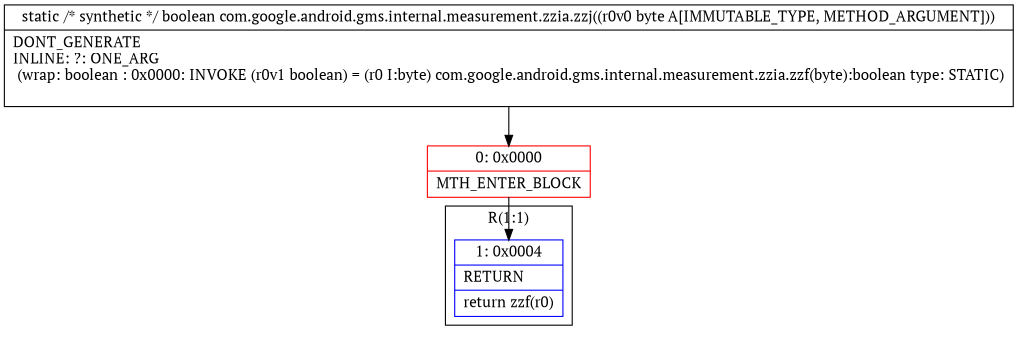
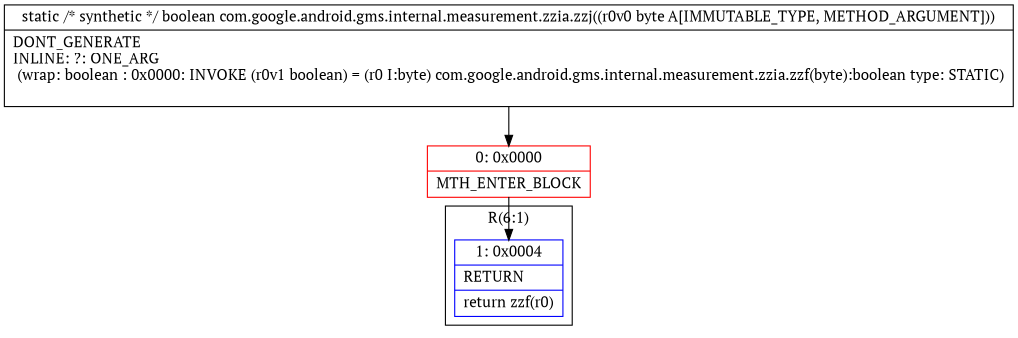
(509, 219) -> (509, 219)
